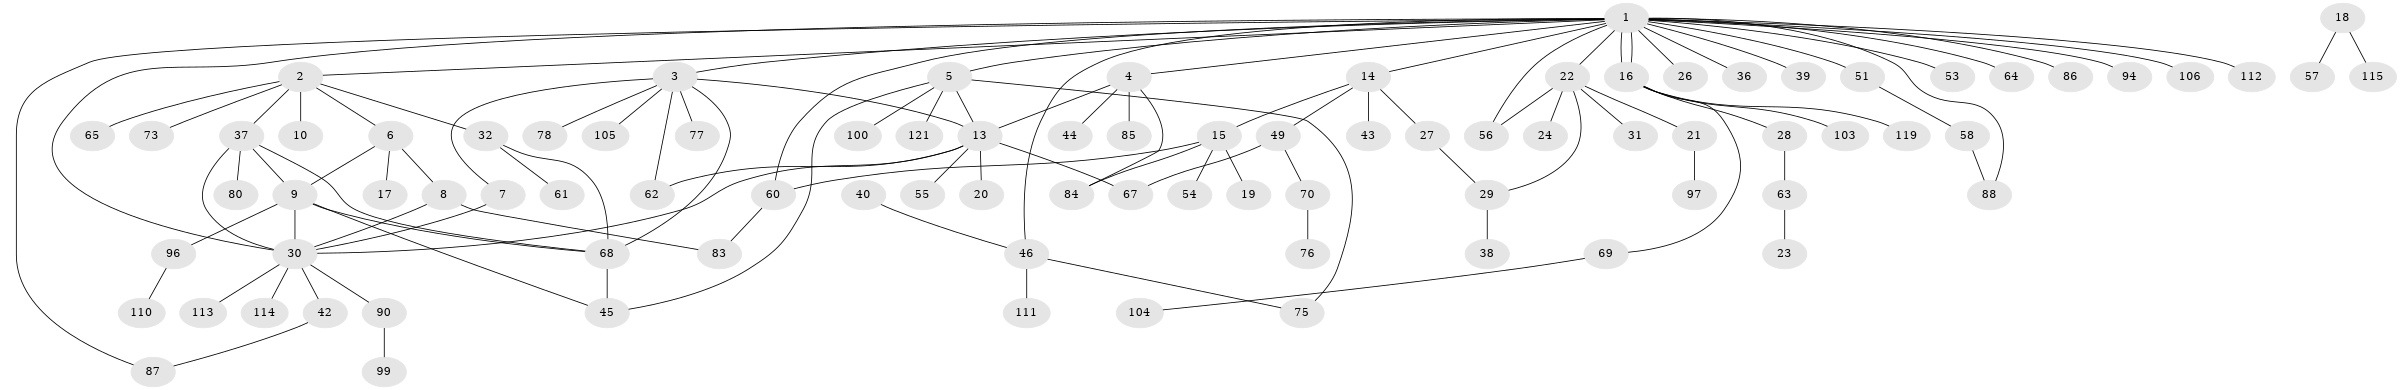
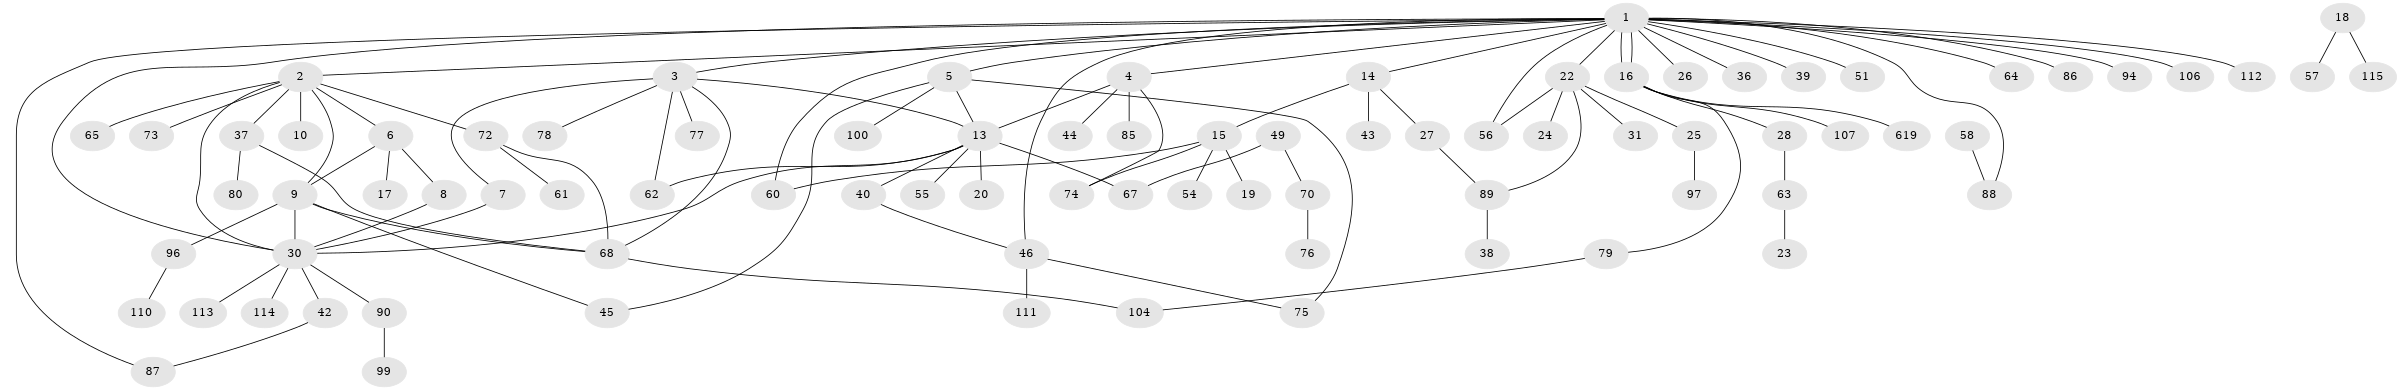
(1953, 77) -> none
(1323, 107) -> none
(1915, 107) -> none
(486, 136) -> (486, 136)
(606, 136) -> none
(919, 136) -> none
(1695, 136) -> (1695, 136)
(1845, 136) -> (1845, 136)
(1907, 136) -> (1907, 136)
none -> (926, 163)
(268, 166) -> (333, 137)
(1072, 195) -> (1072, 195)
(1487, 195) -> (1487, 195)
(209, 214) -> (201, 168)
(719, 254) -> none
(1606, 254) -> (1606, 254)
(607, 284) -> (873, 283)
